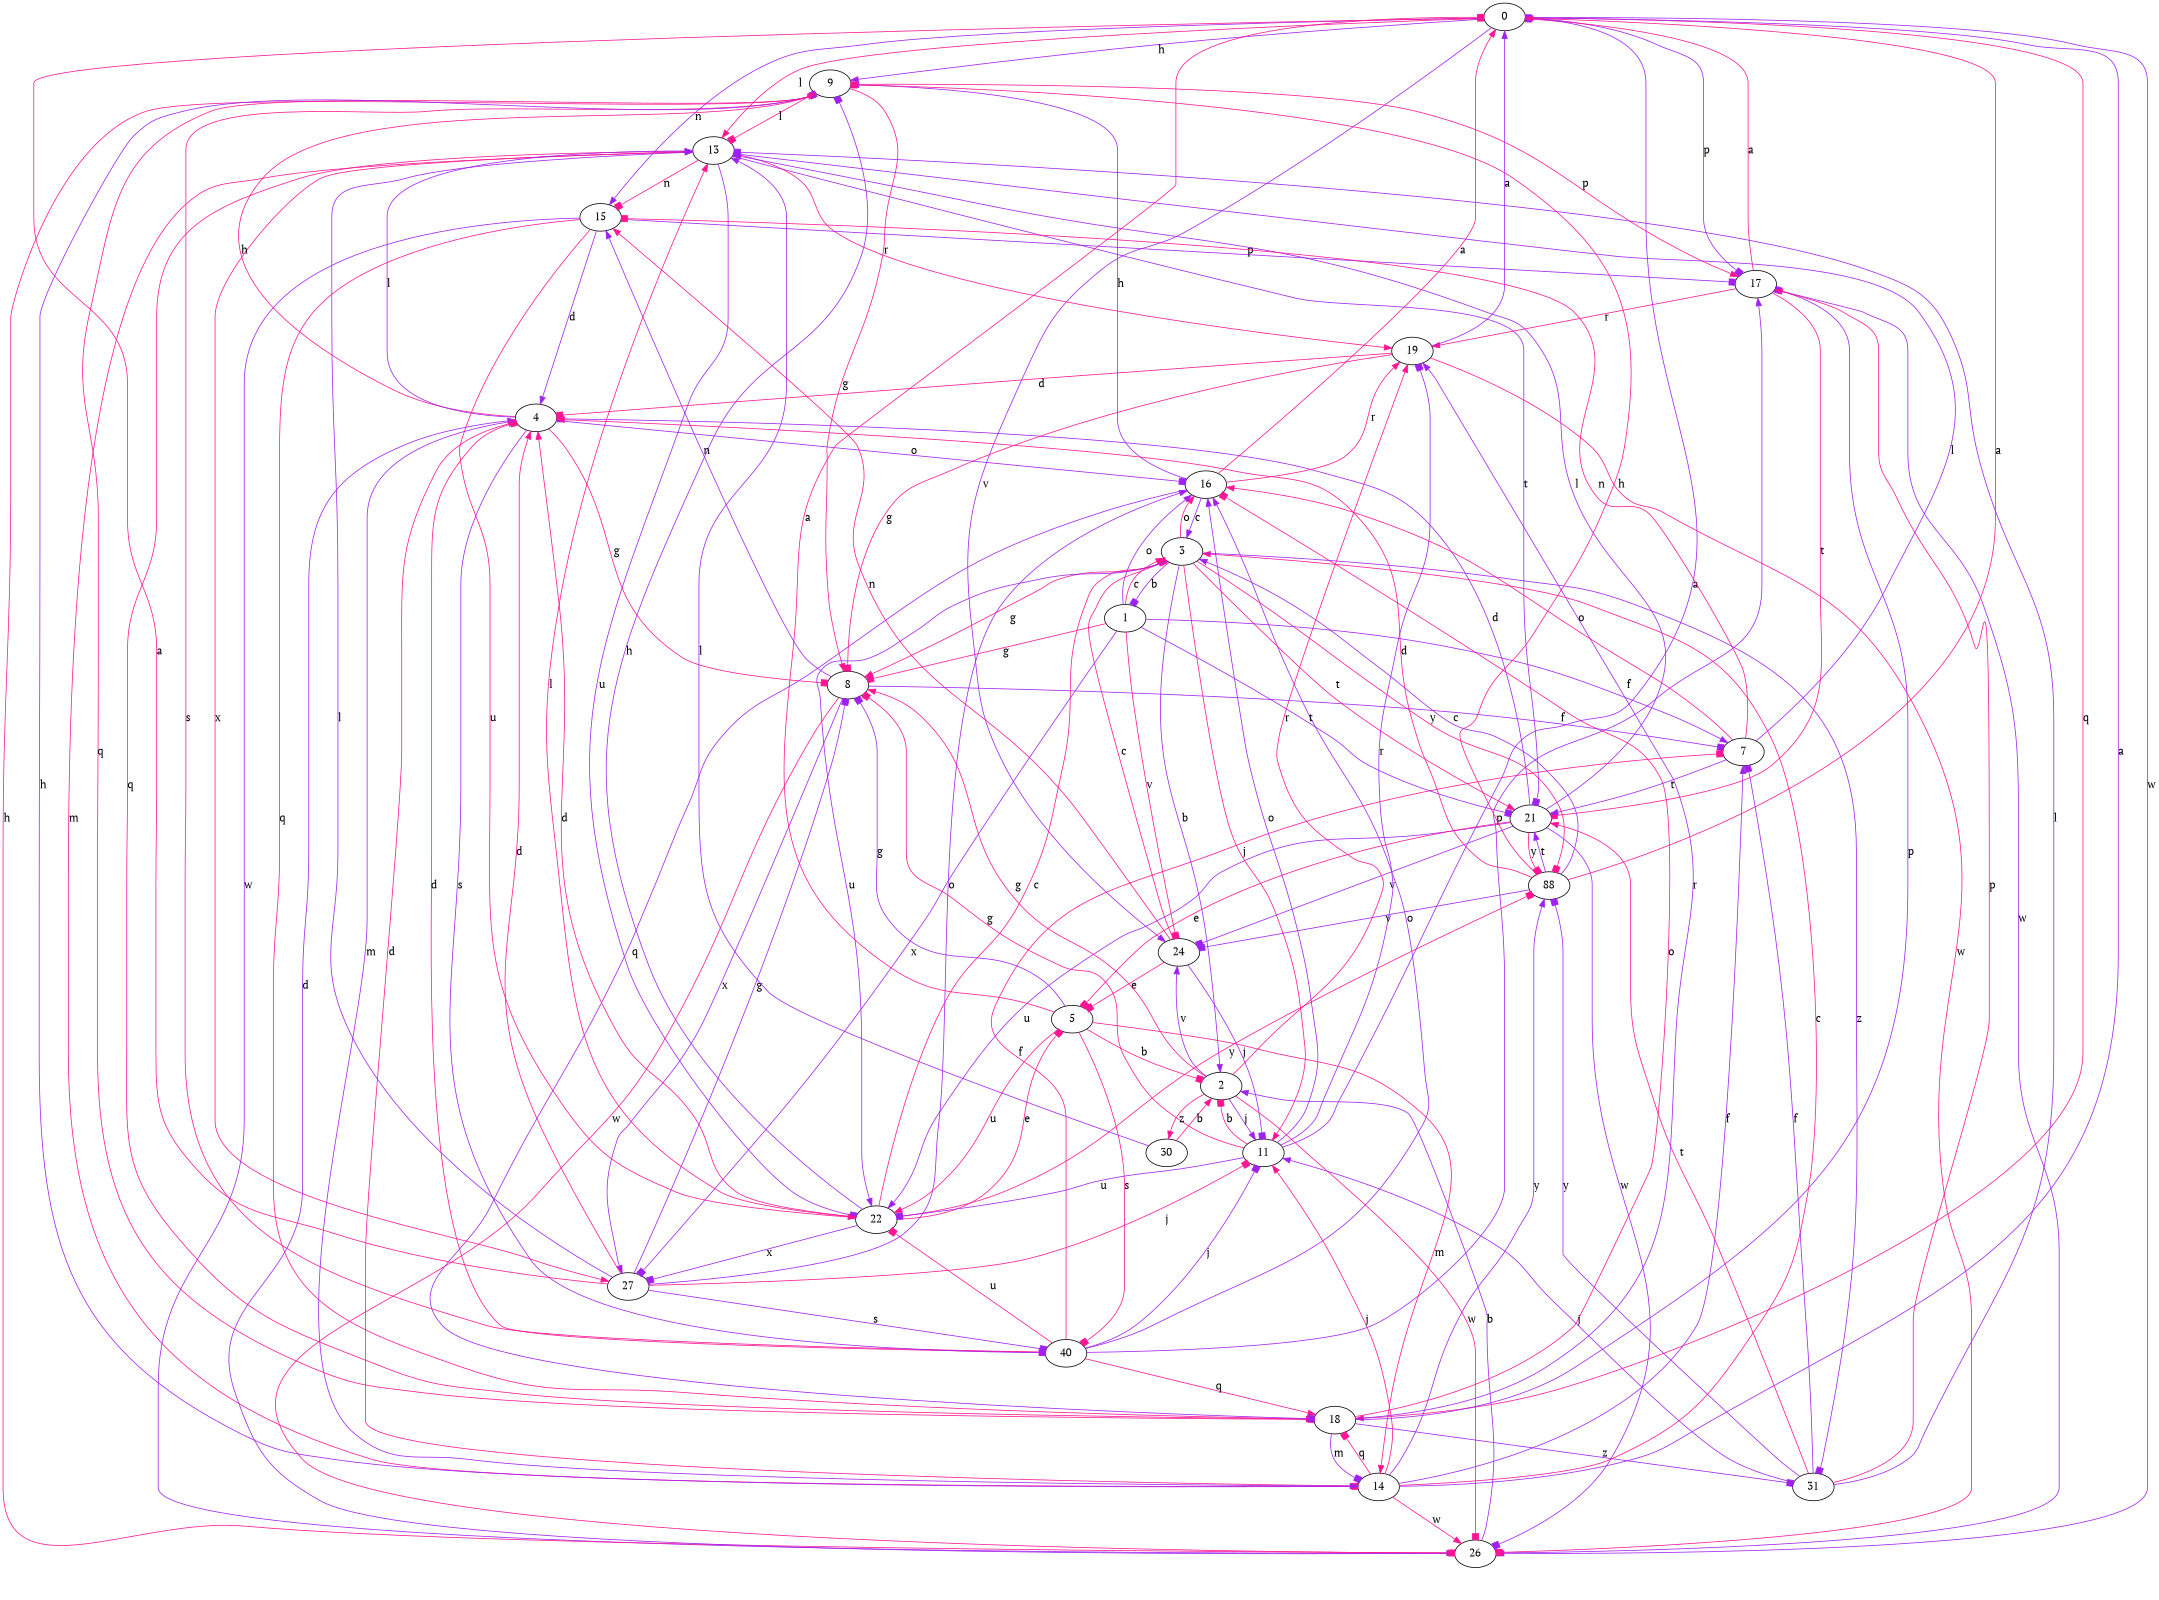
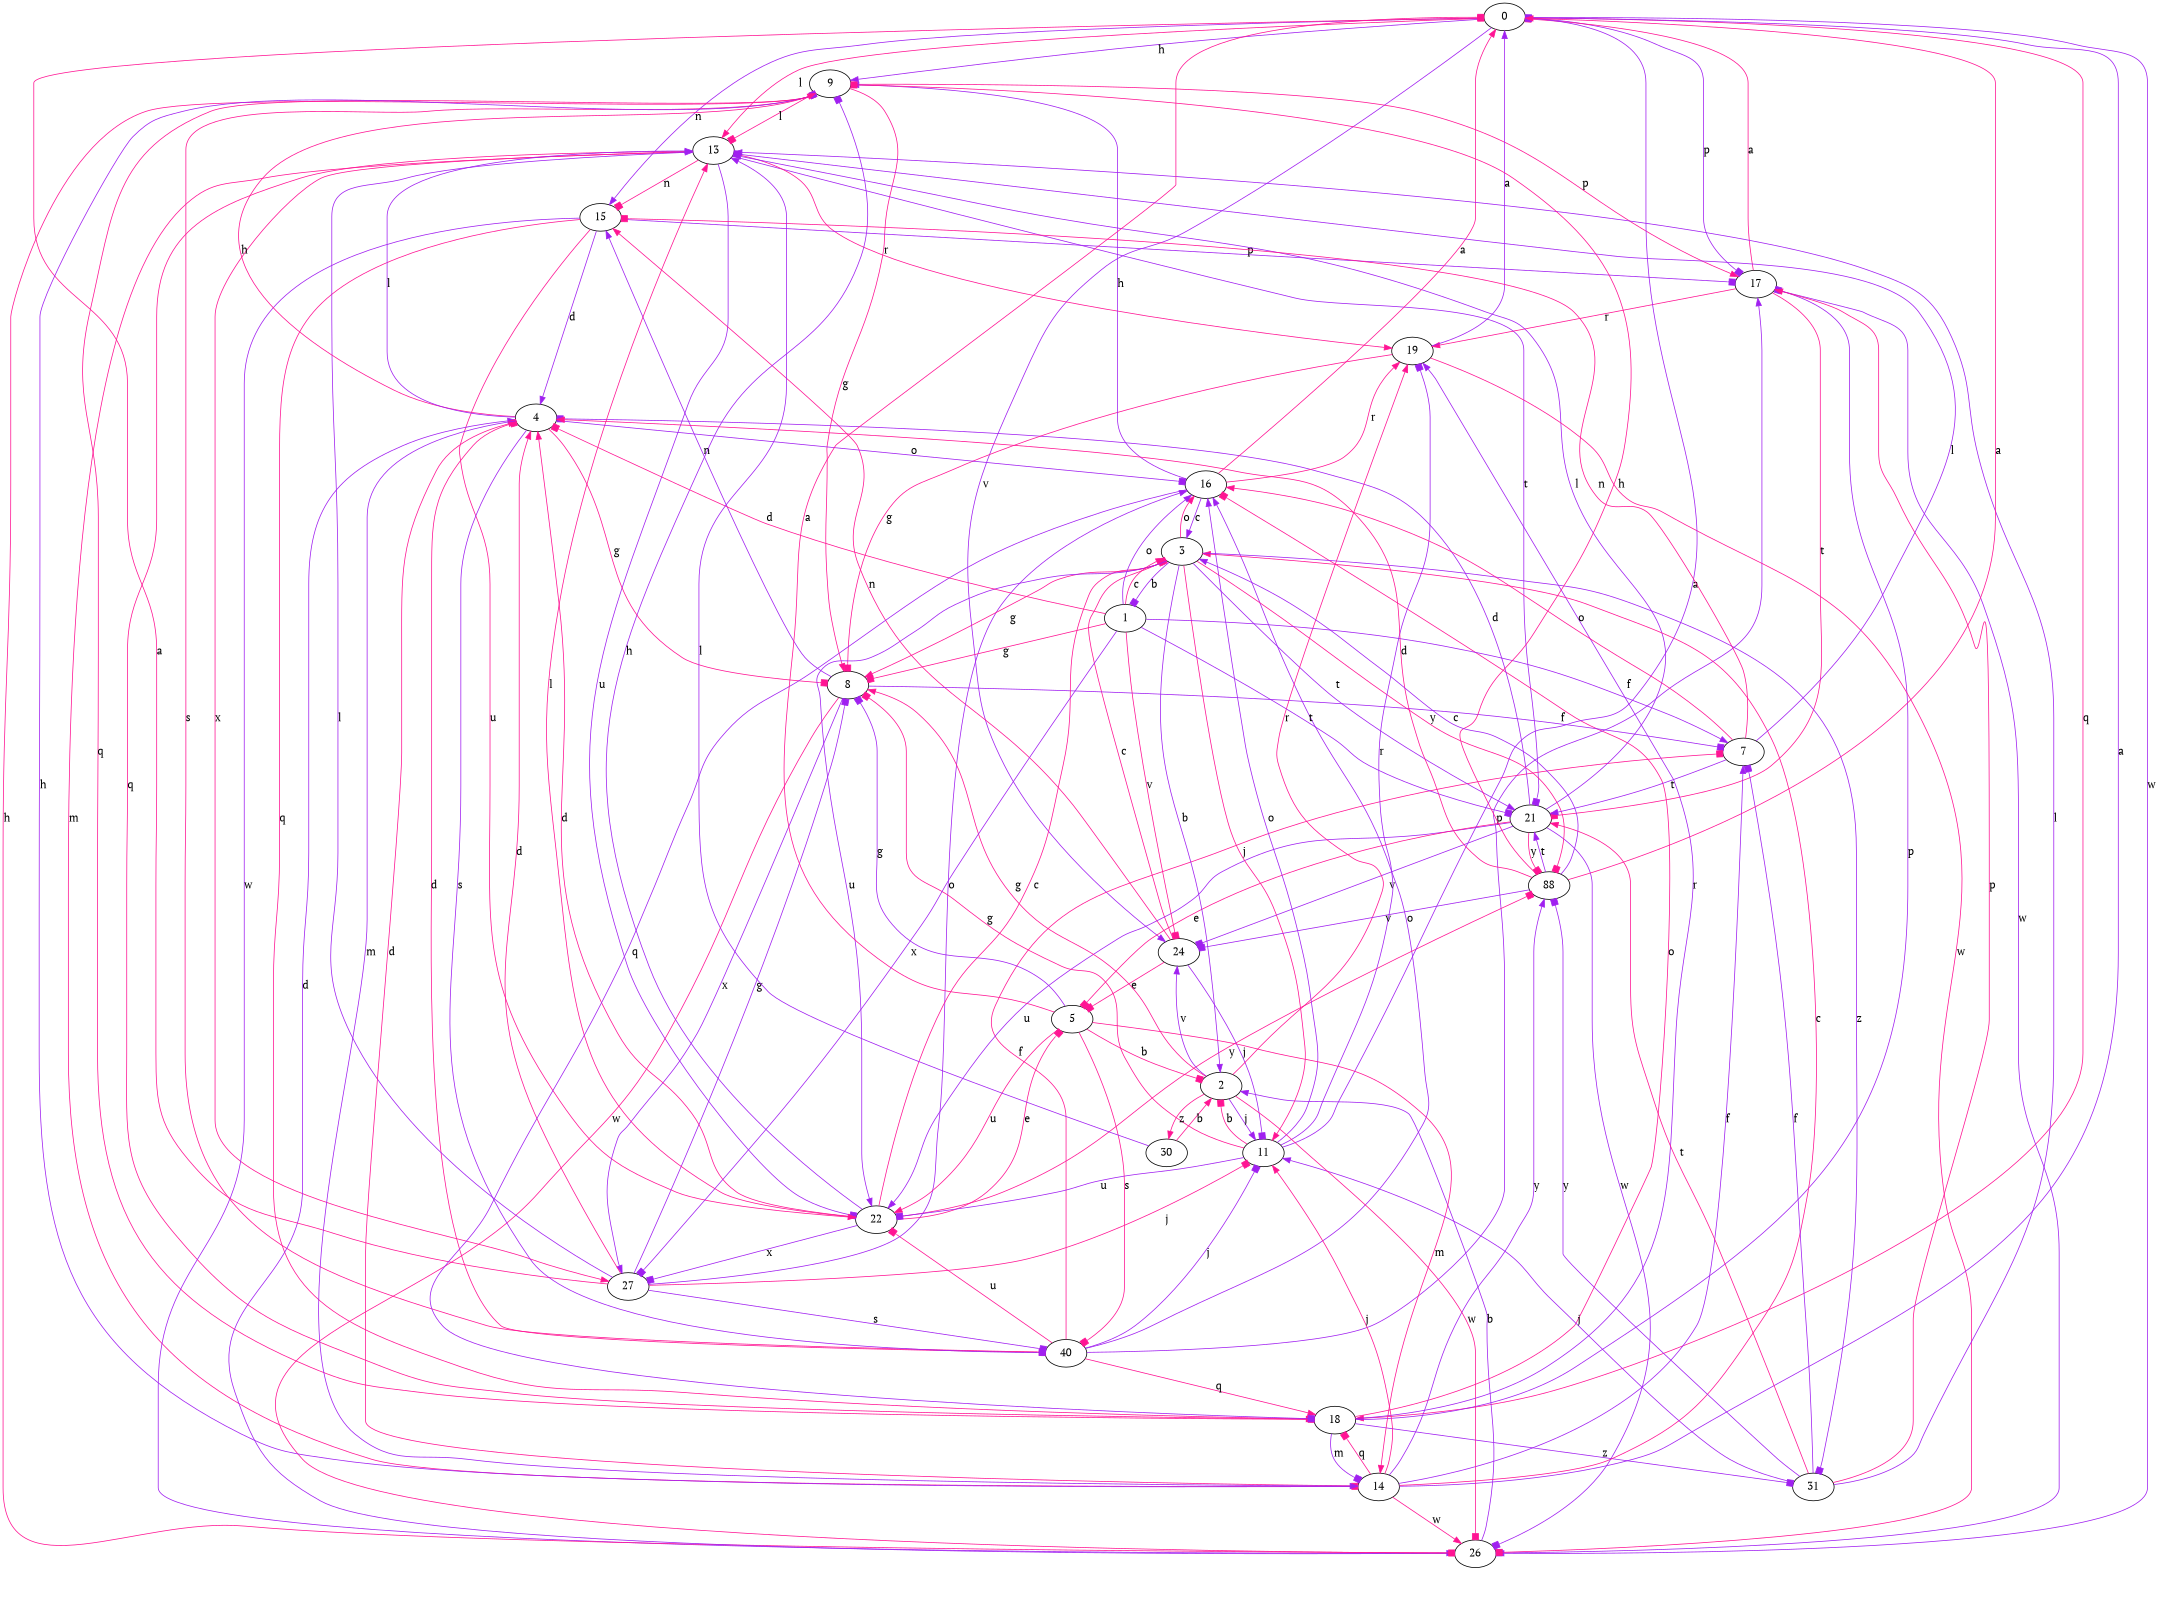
(1952, 339) -> (1952, 339)
(978, 383) -> (839, 547)
(1330, 695) -> (1330, 695)
